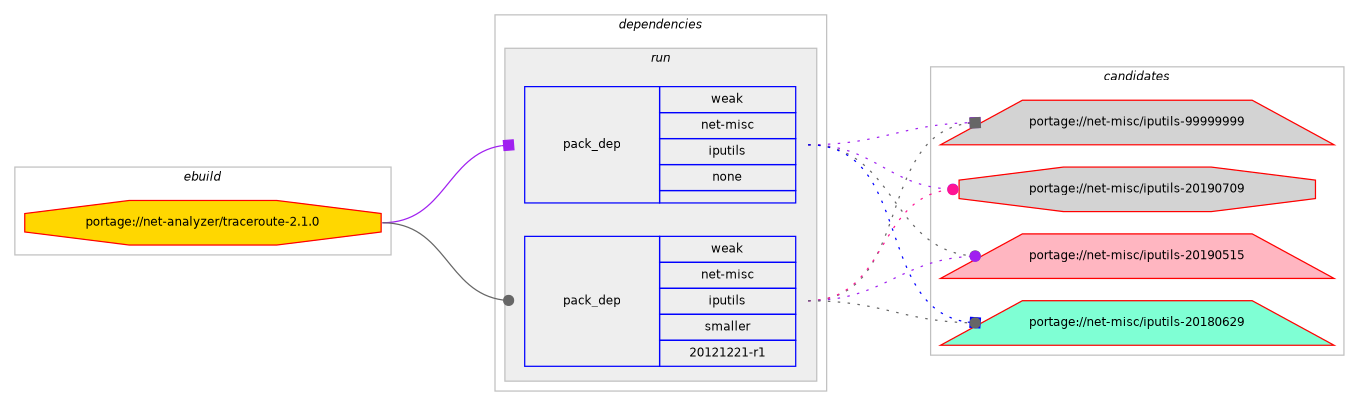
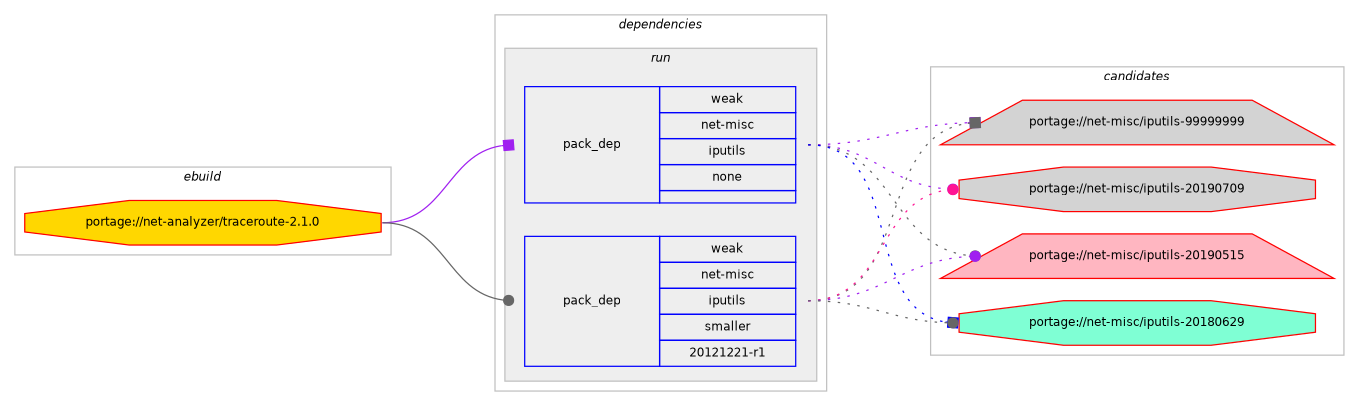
(1137, 323) -> (1137, 323)
